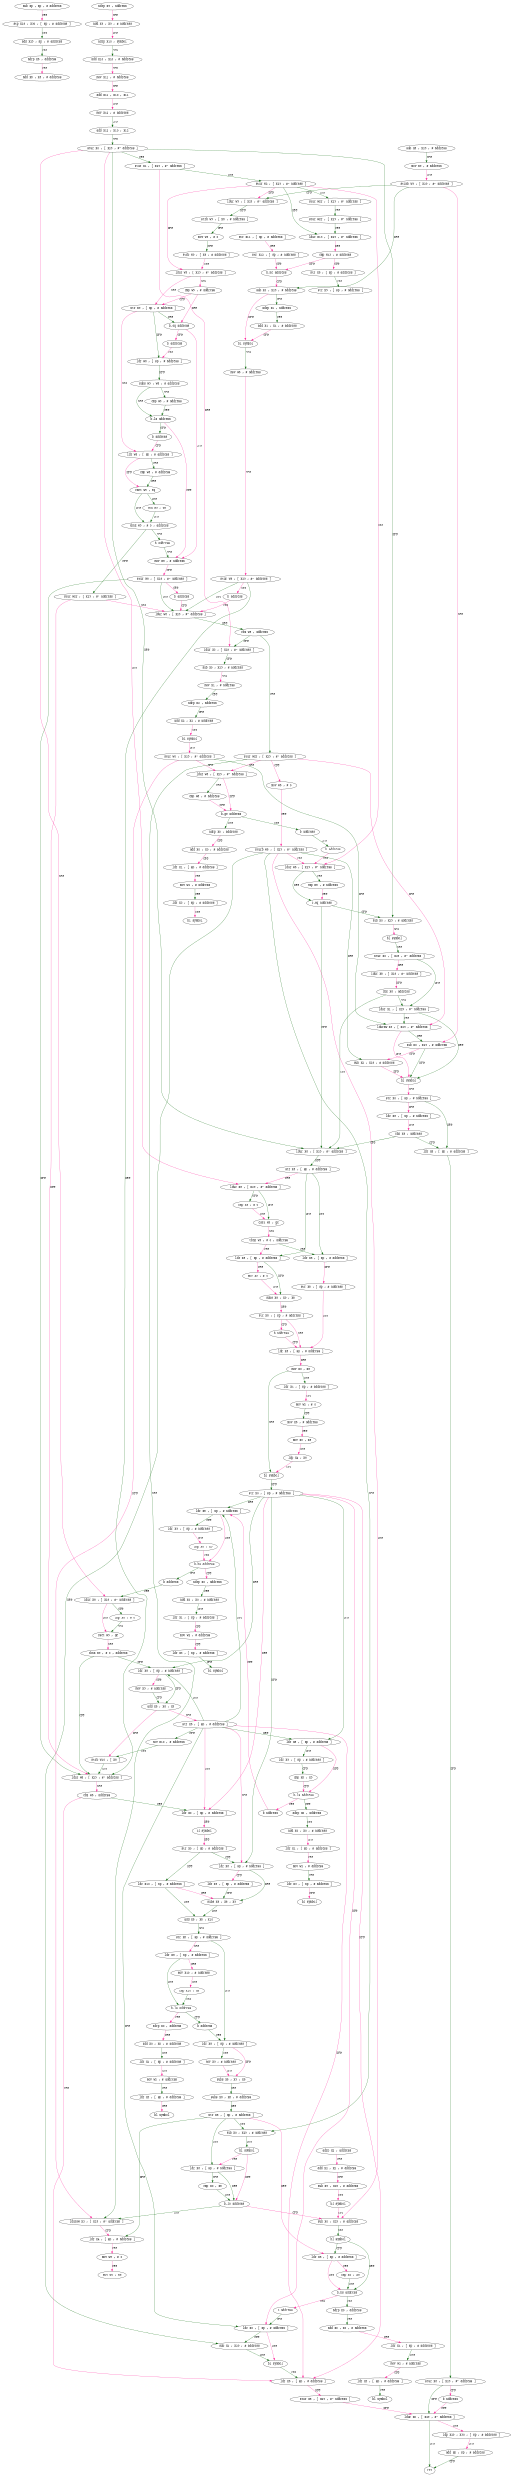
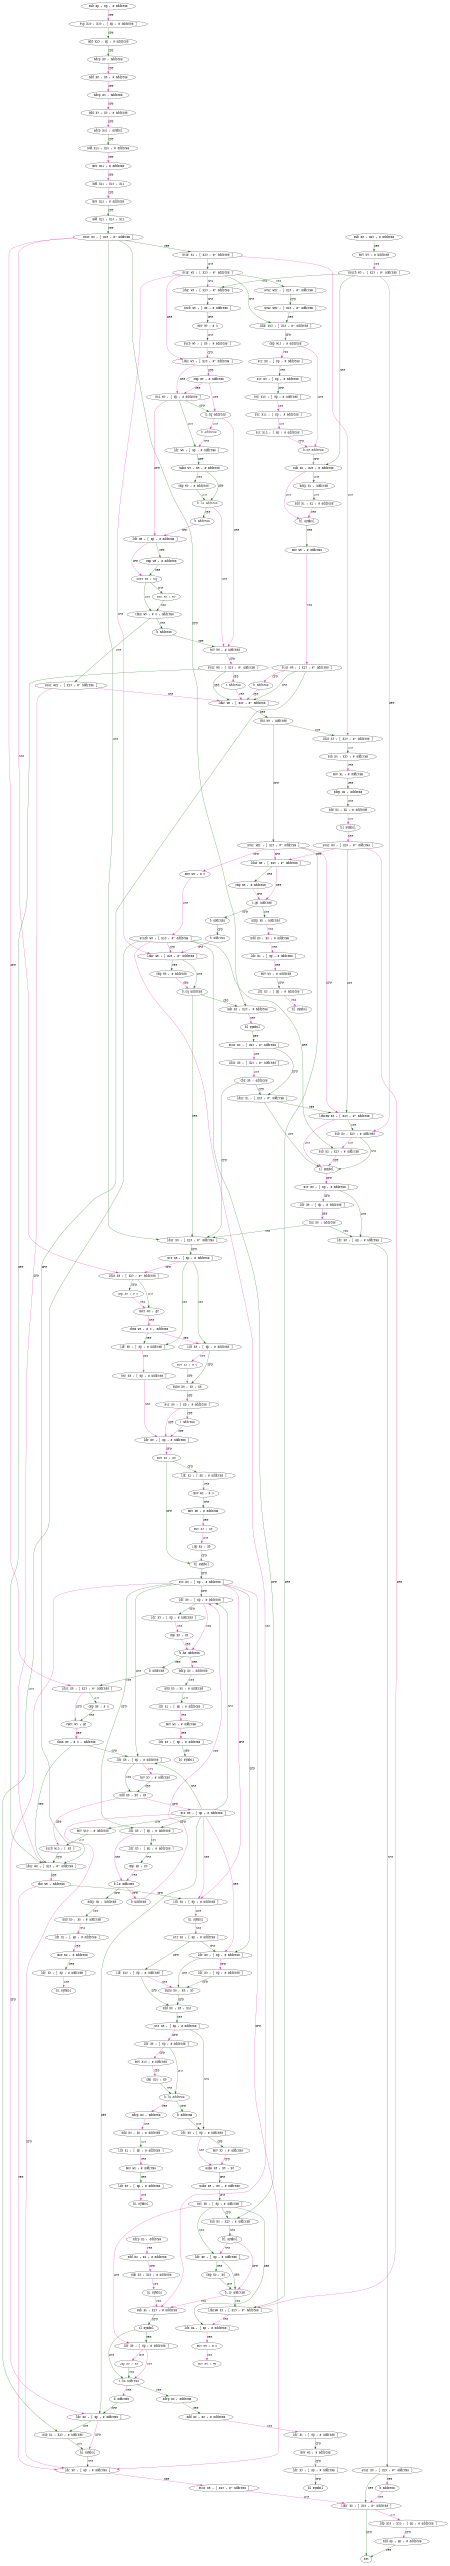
none -> (108, 85)
none -> (278, 397)
